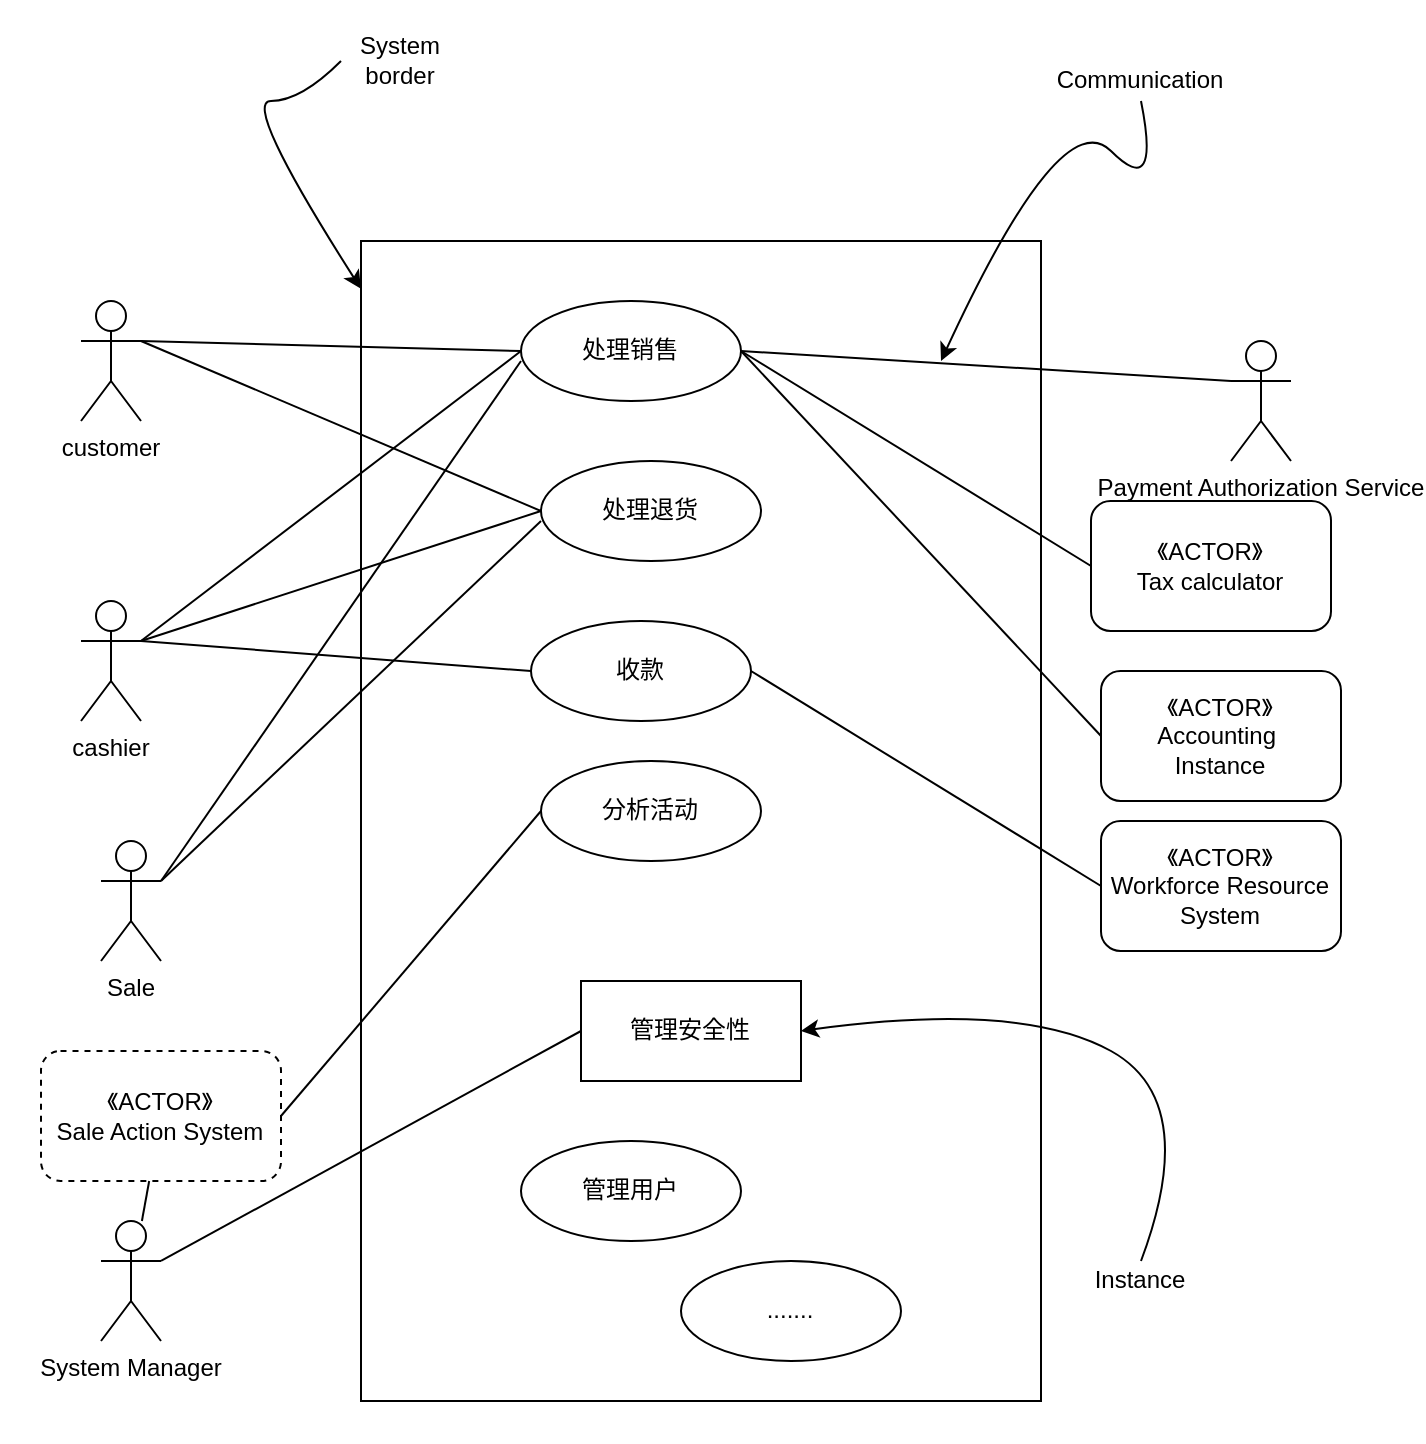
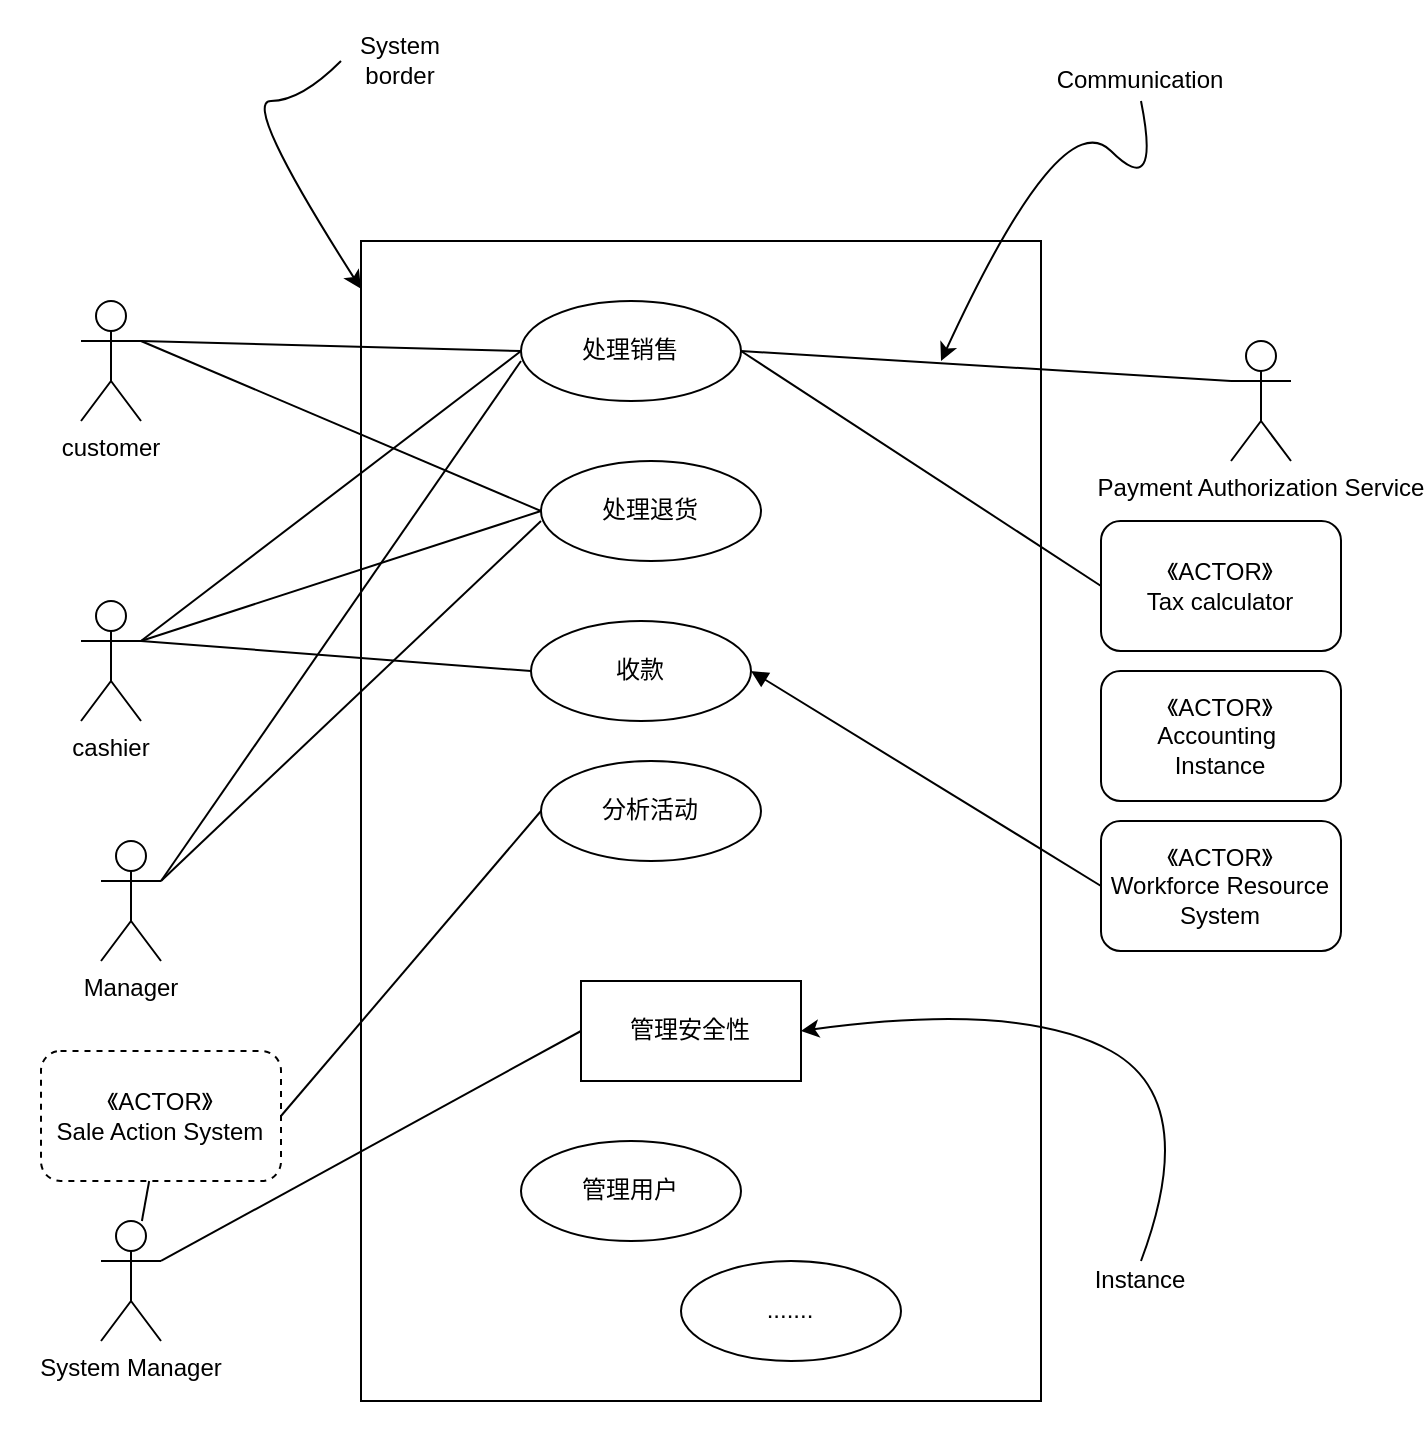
(925, 548) -> none
(1211, 566) -> (1221, 586)
(760, 676) -> (766, 680)
(132, 989) -> (132, 989)
